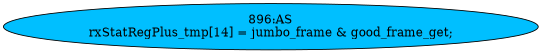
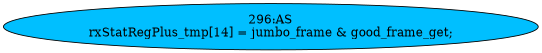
(271, 27) -> (271, 27)
